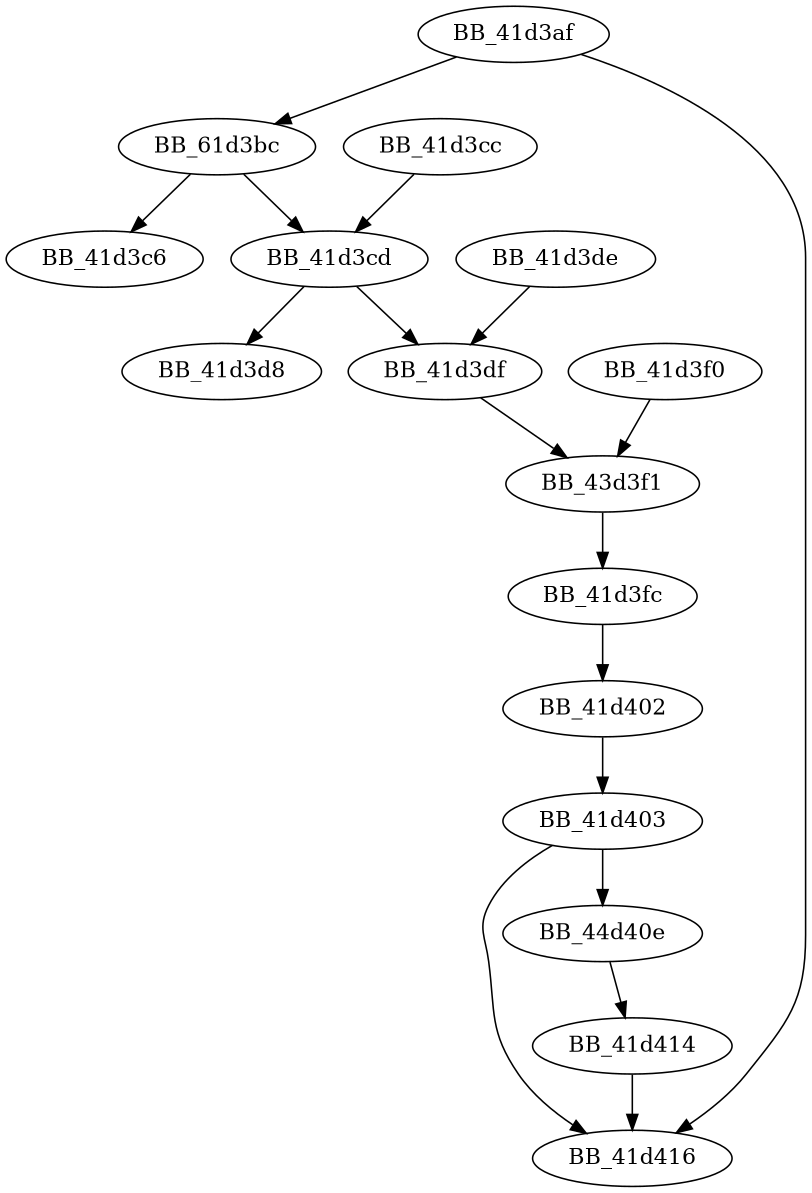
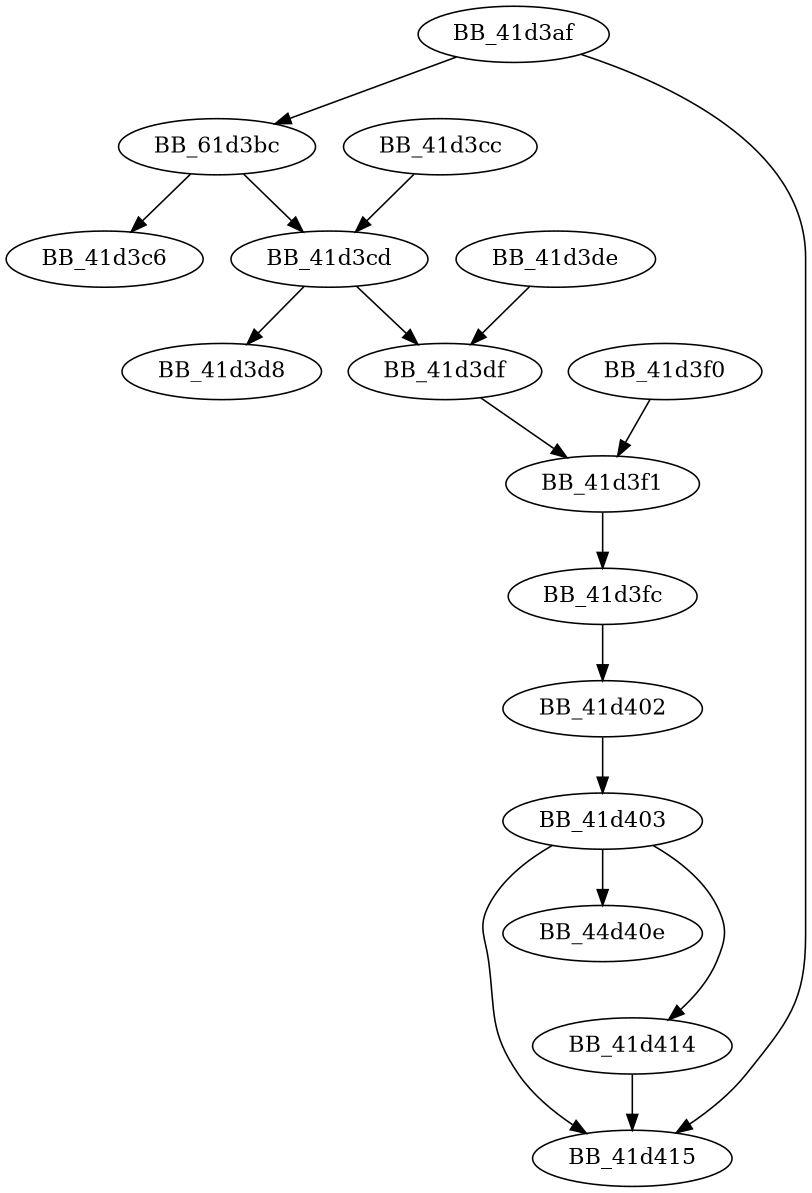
(603, 484) -> (603, 484)
(615, 982) -> (722, 920)
(632, 1158) -> (632, 1158)
